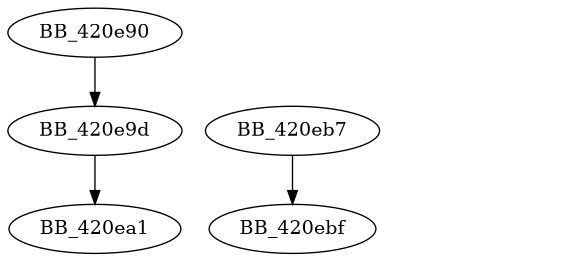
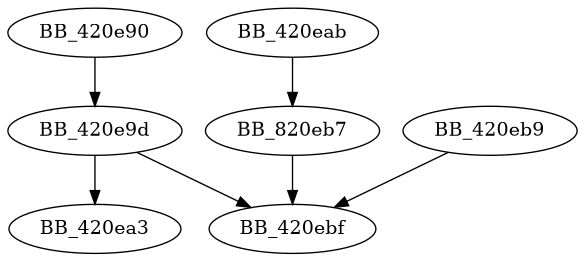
none -> (293, 33)
(293, 131) -> (293, 131)
none -> (490, 131)
none -> (188, 177)
(95, 229) -> (95, 229)
